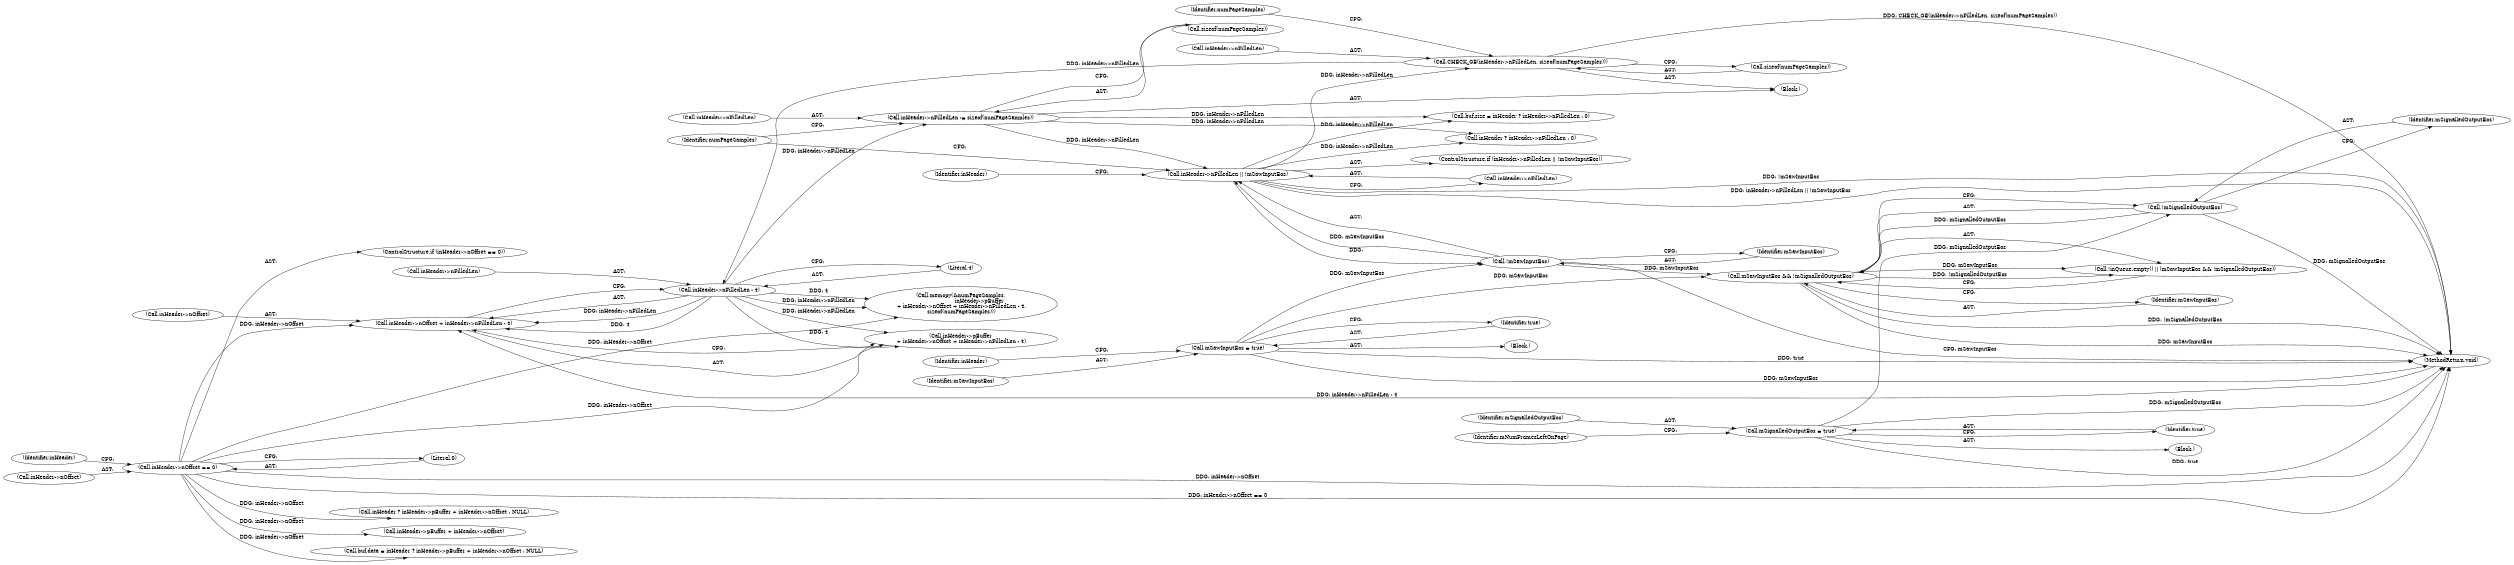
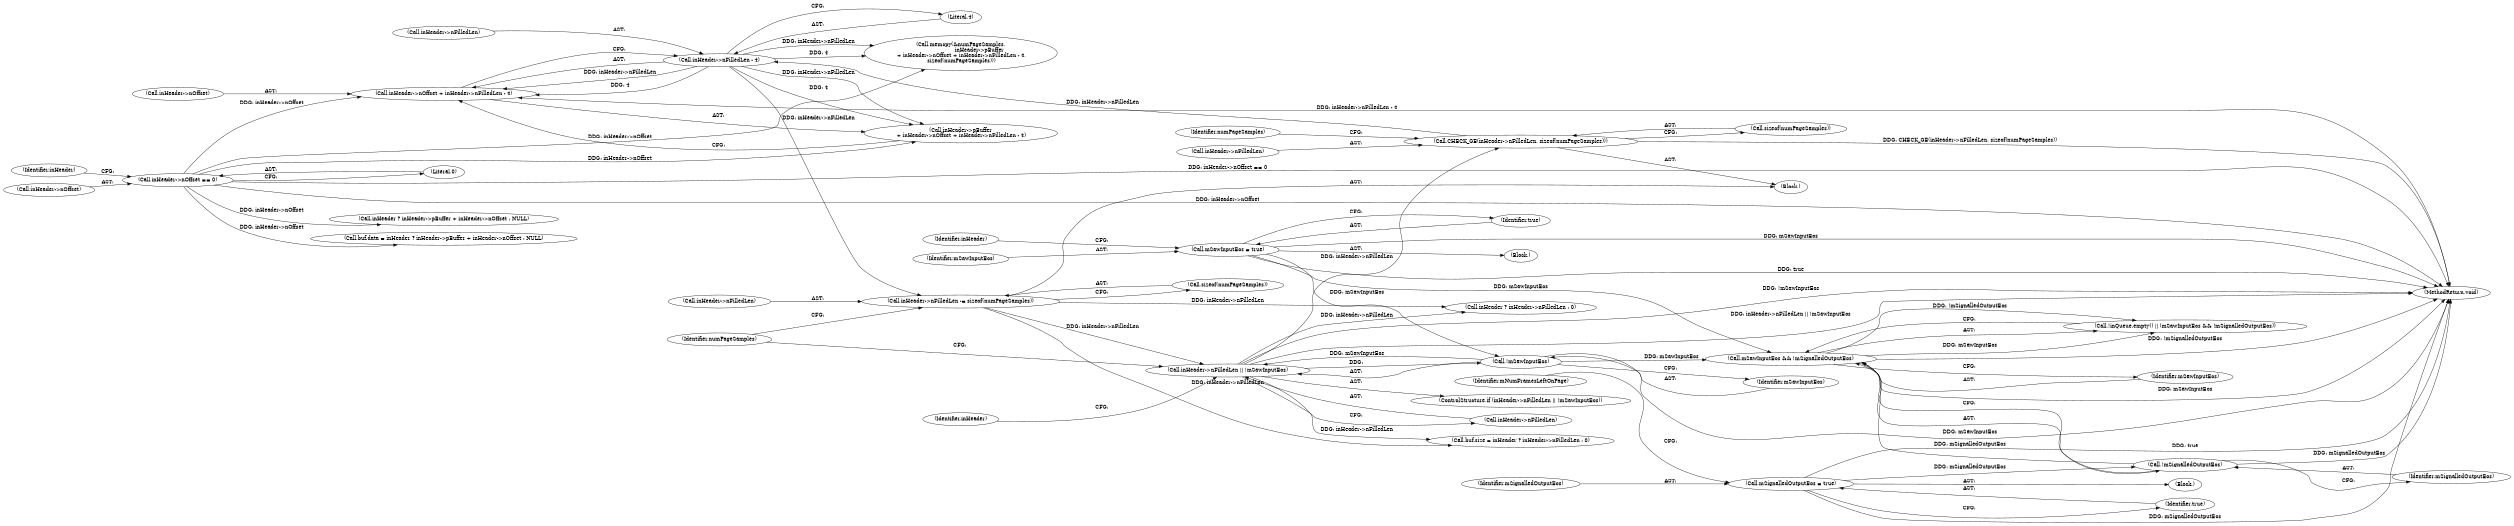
(444, 252) -> none
(1970, 349) -> (1970, 432)
(444, 532) -> none
